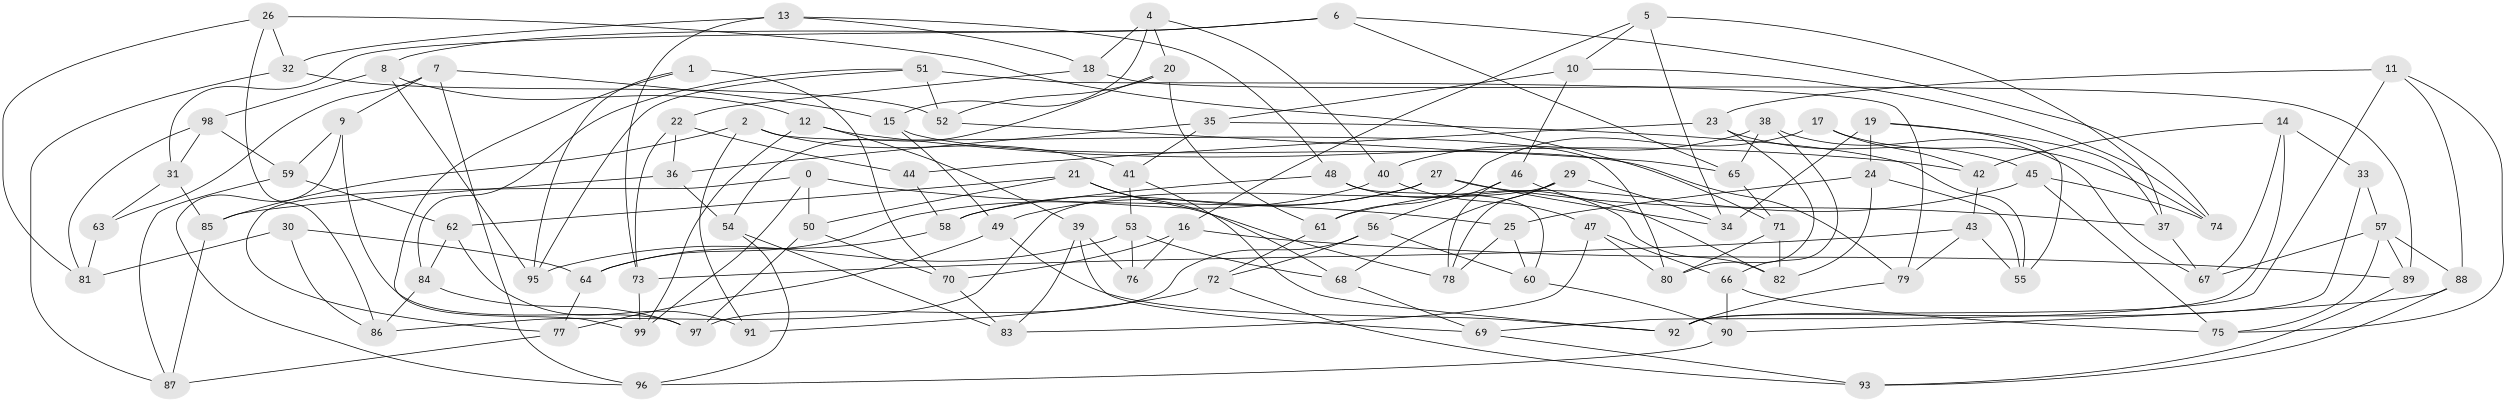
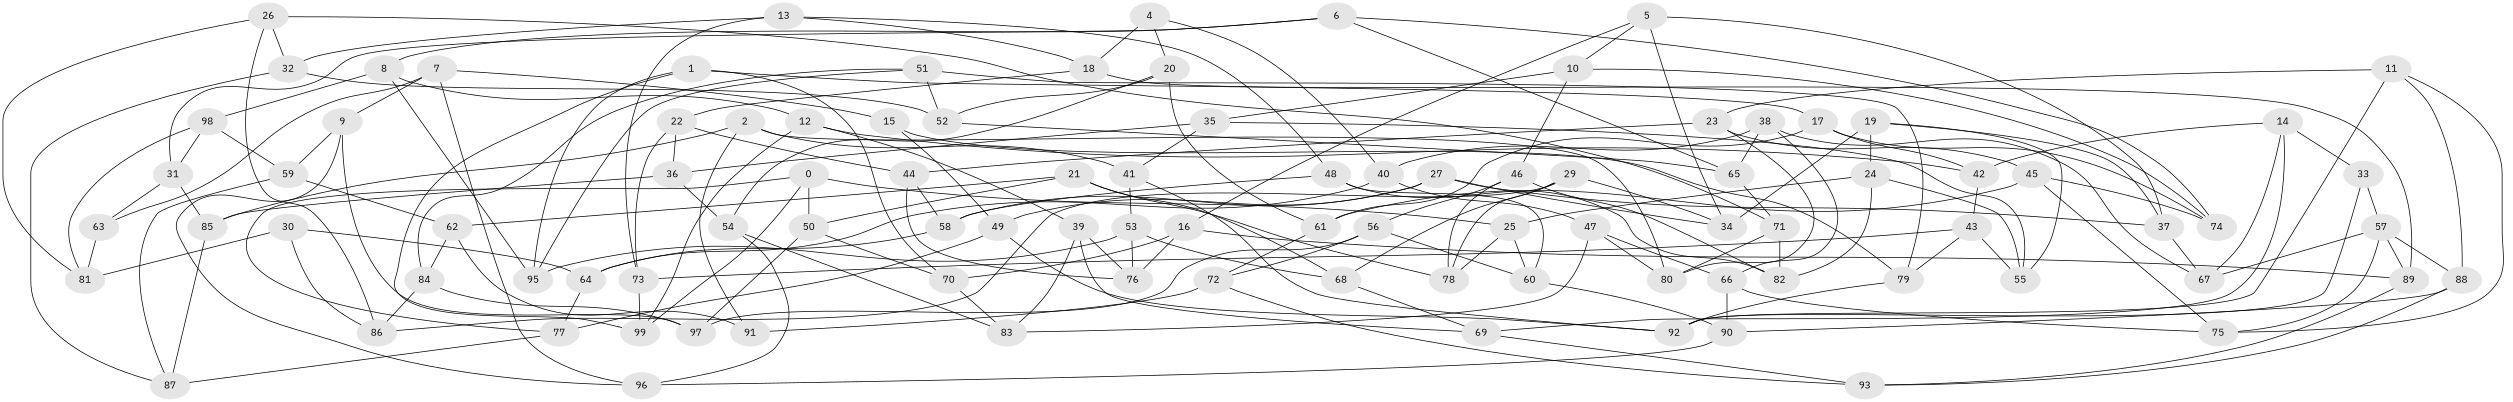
none -> (1012, 84)
(1043, 106) -> none
none -> (949, 256)
